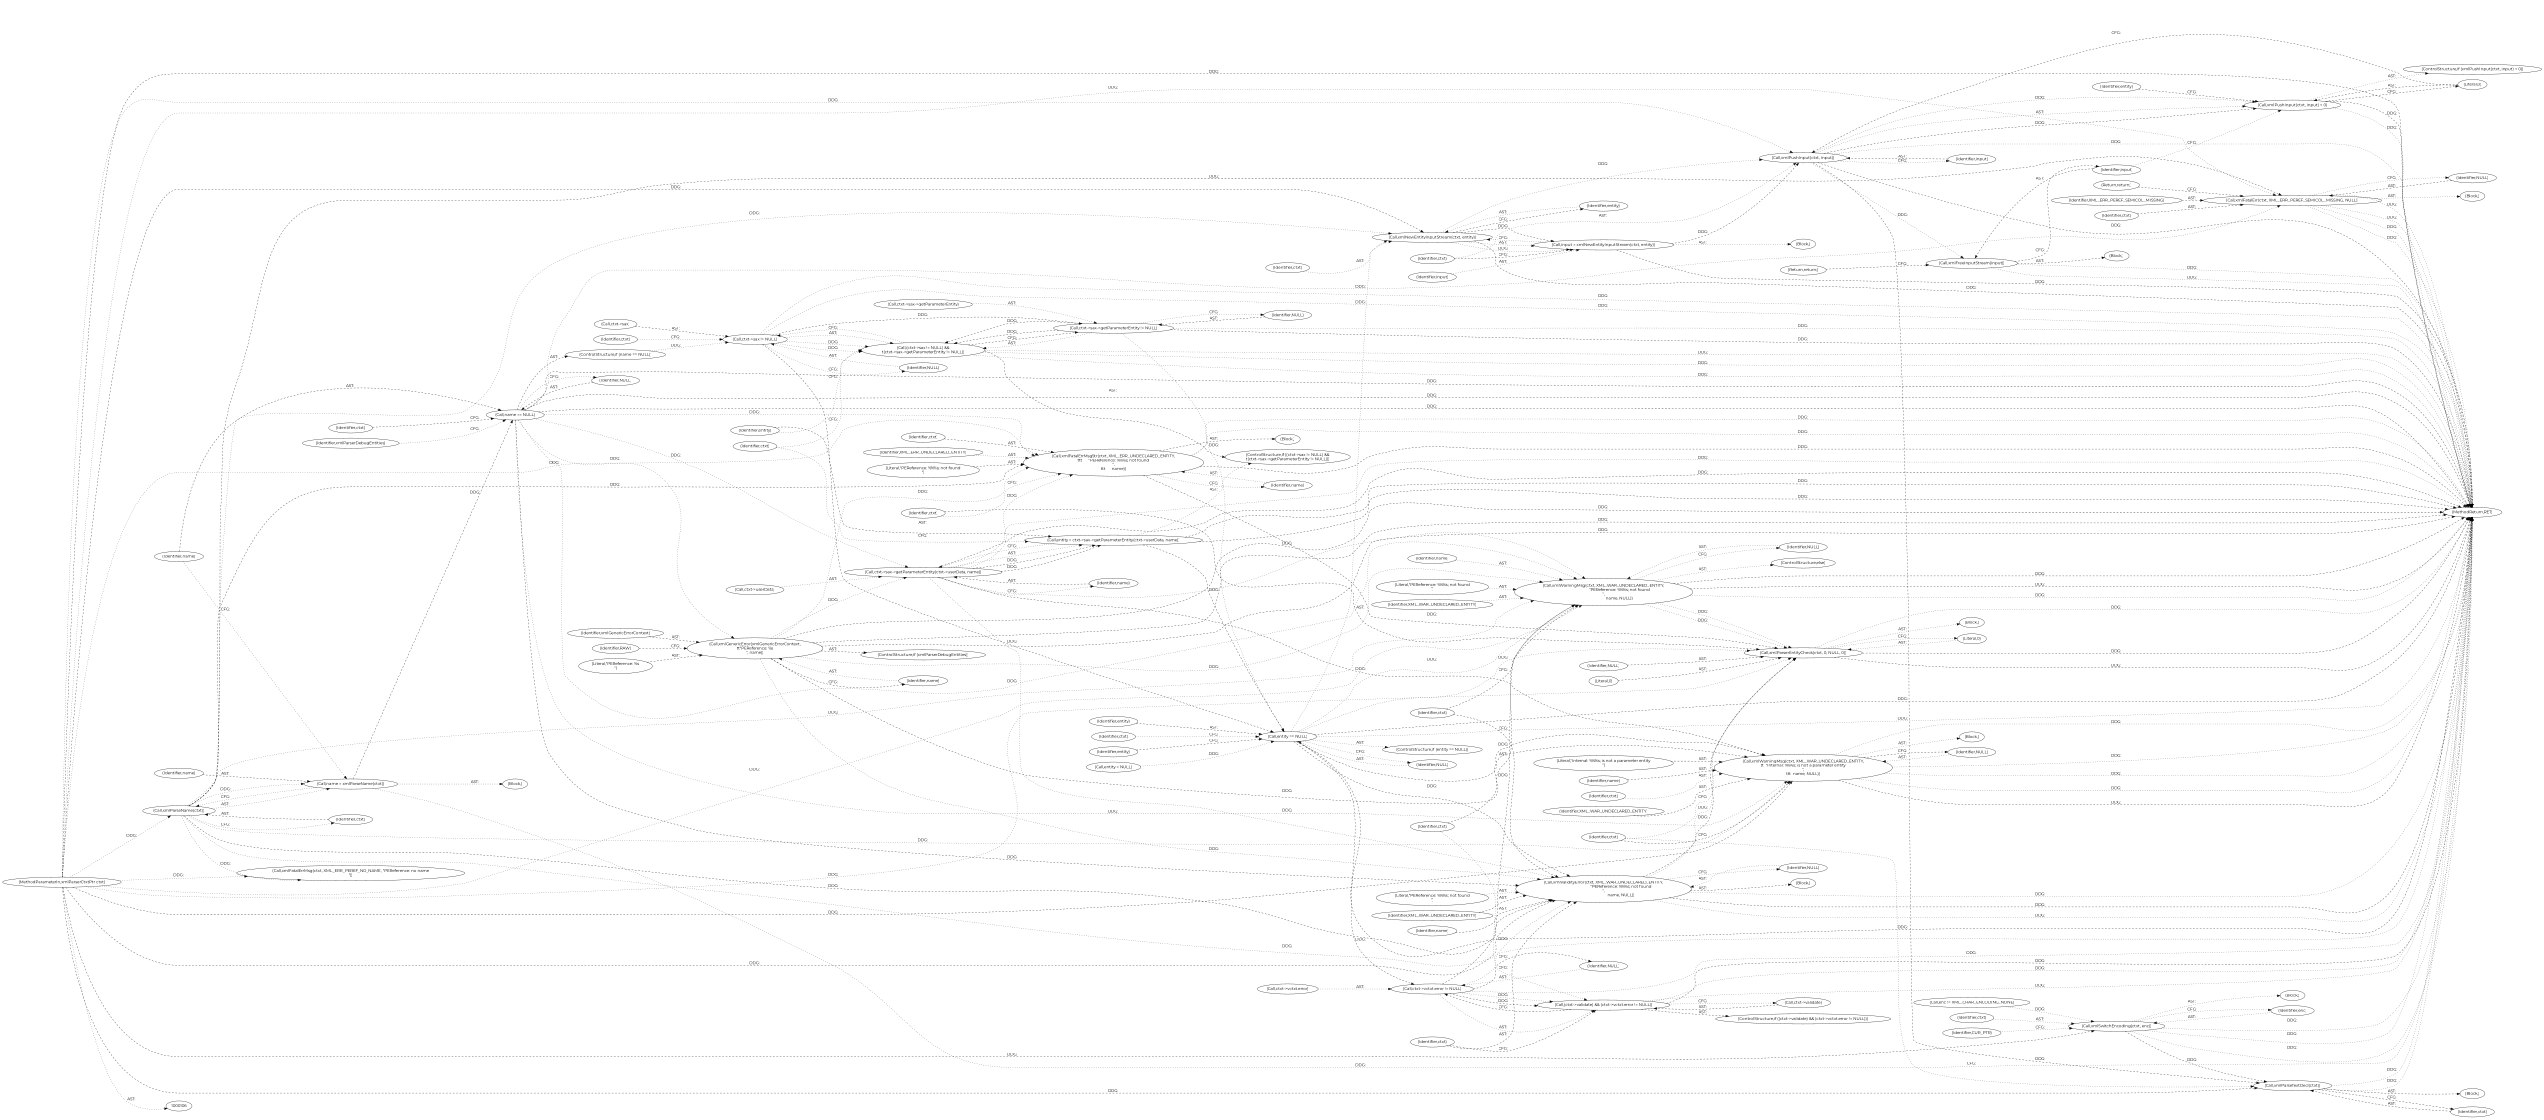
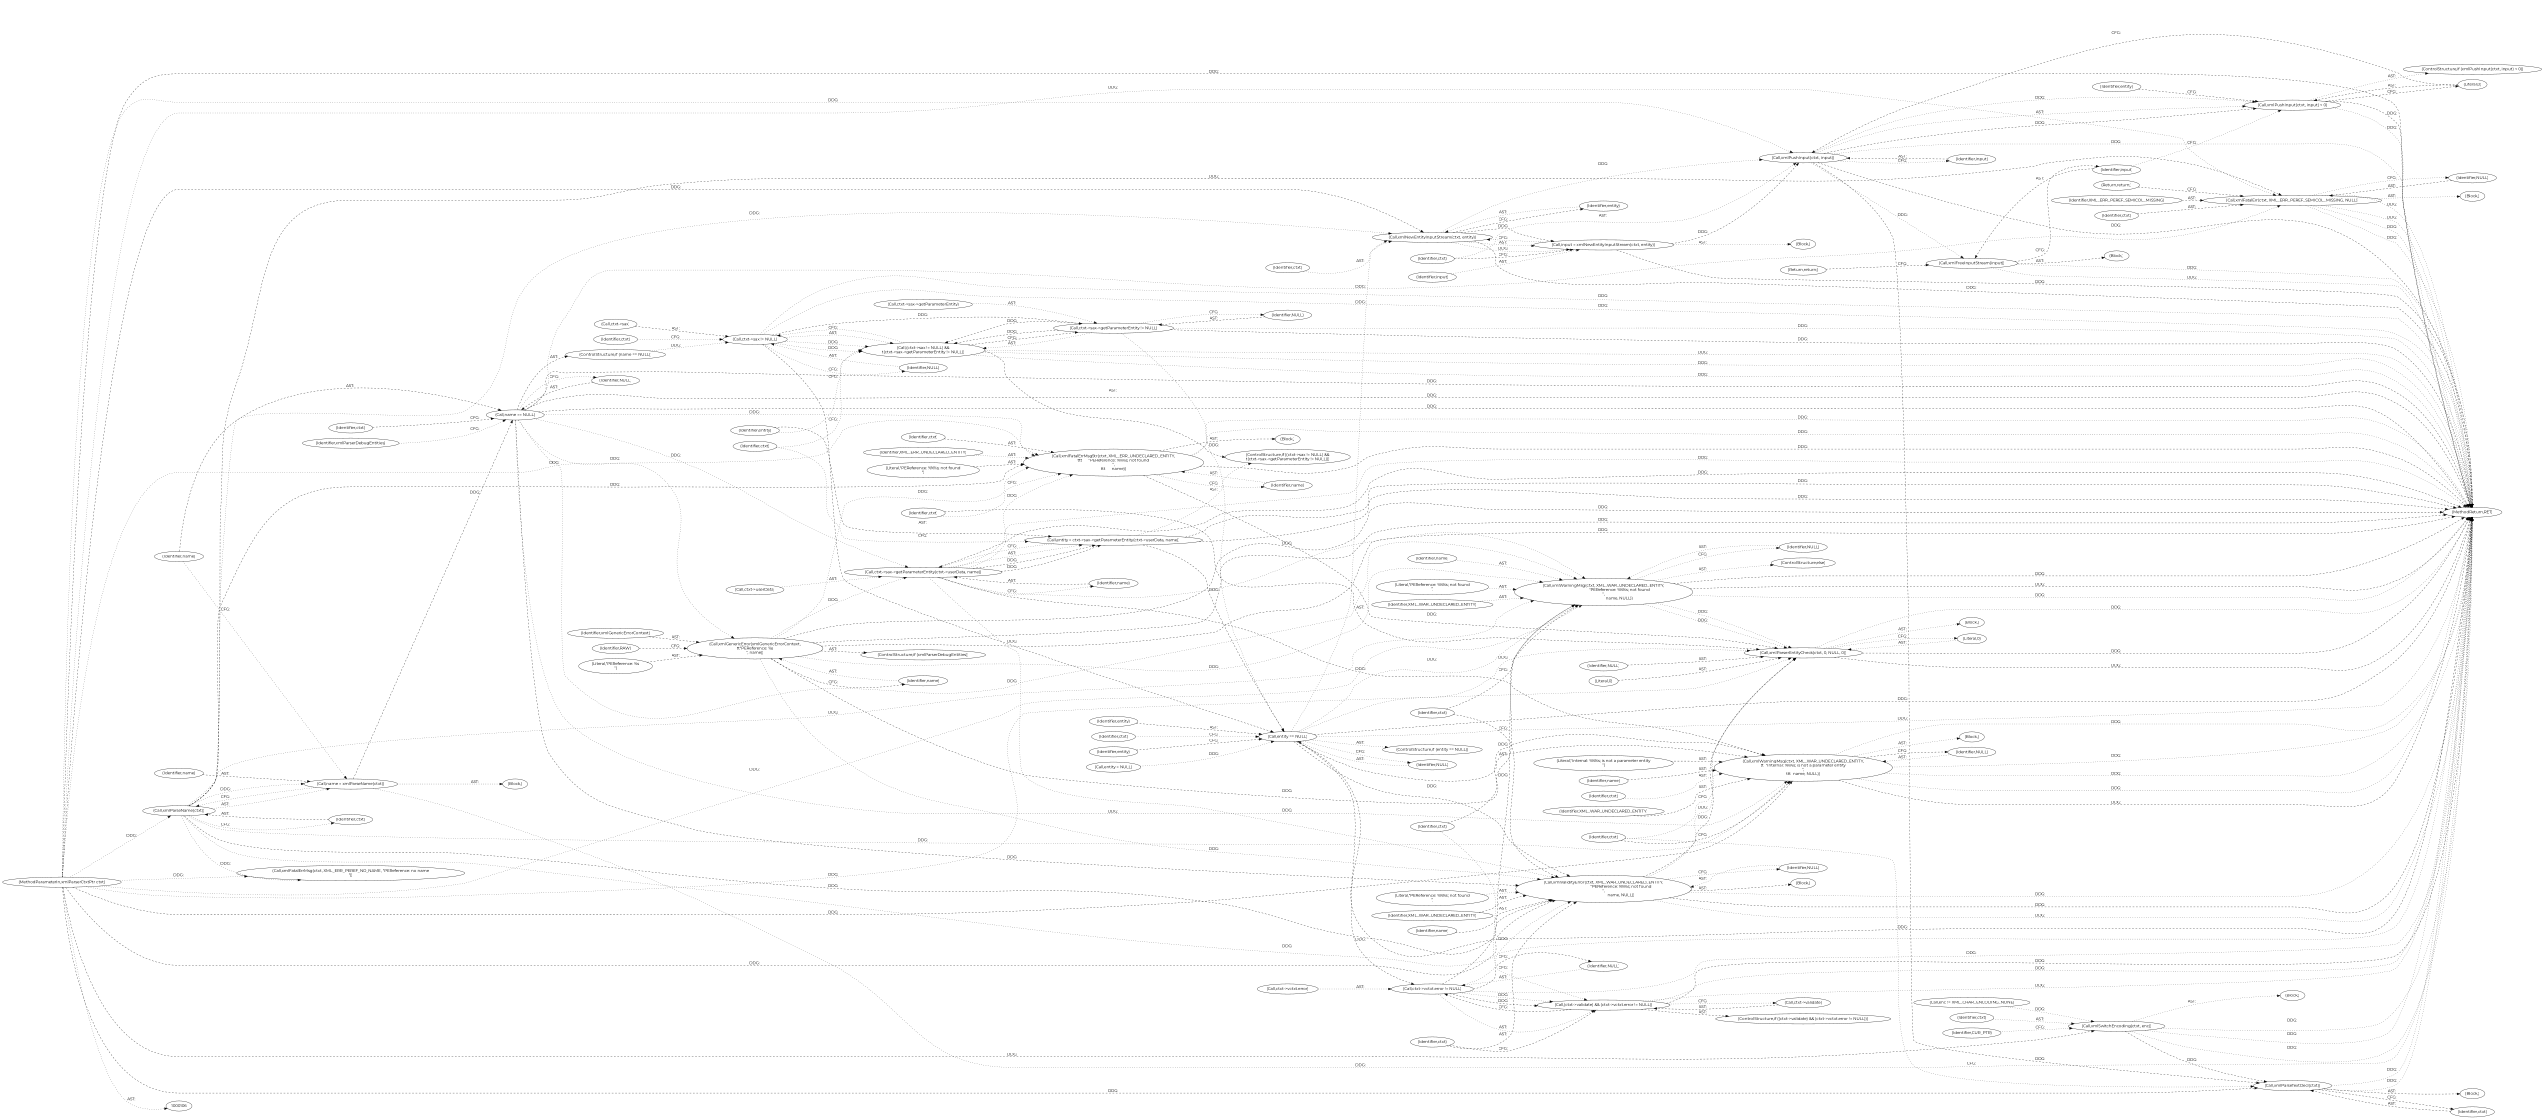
(2293, 1011) -> none
